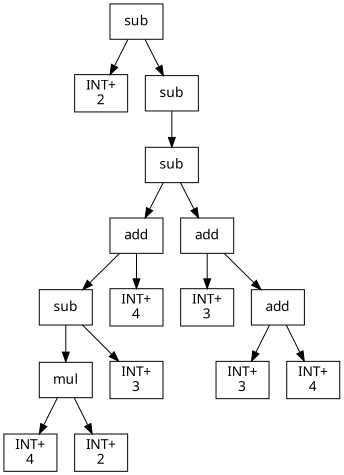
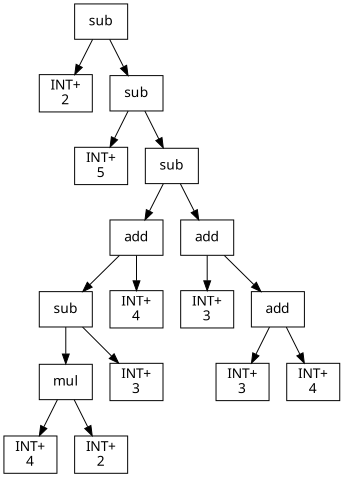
none -> (101, 166)
